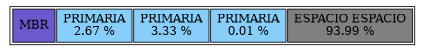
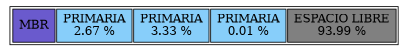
(350, 19) -> (342, 19)
